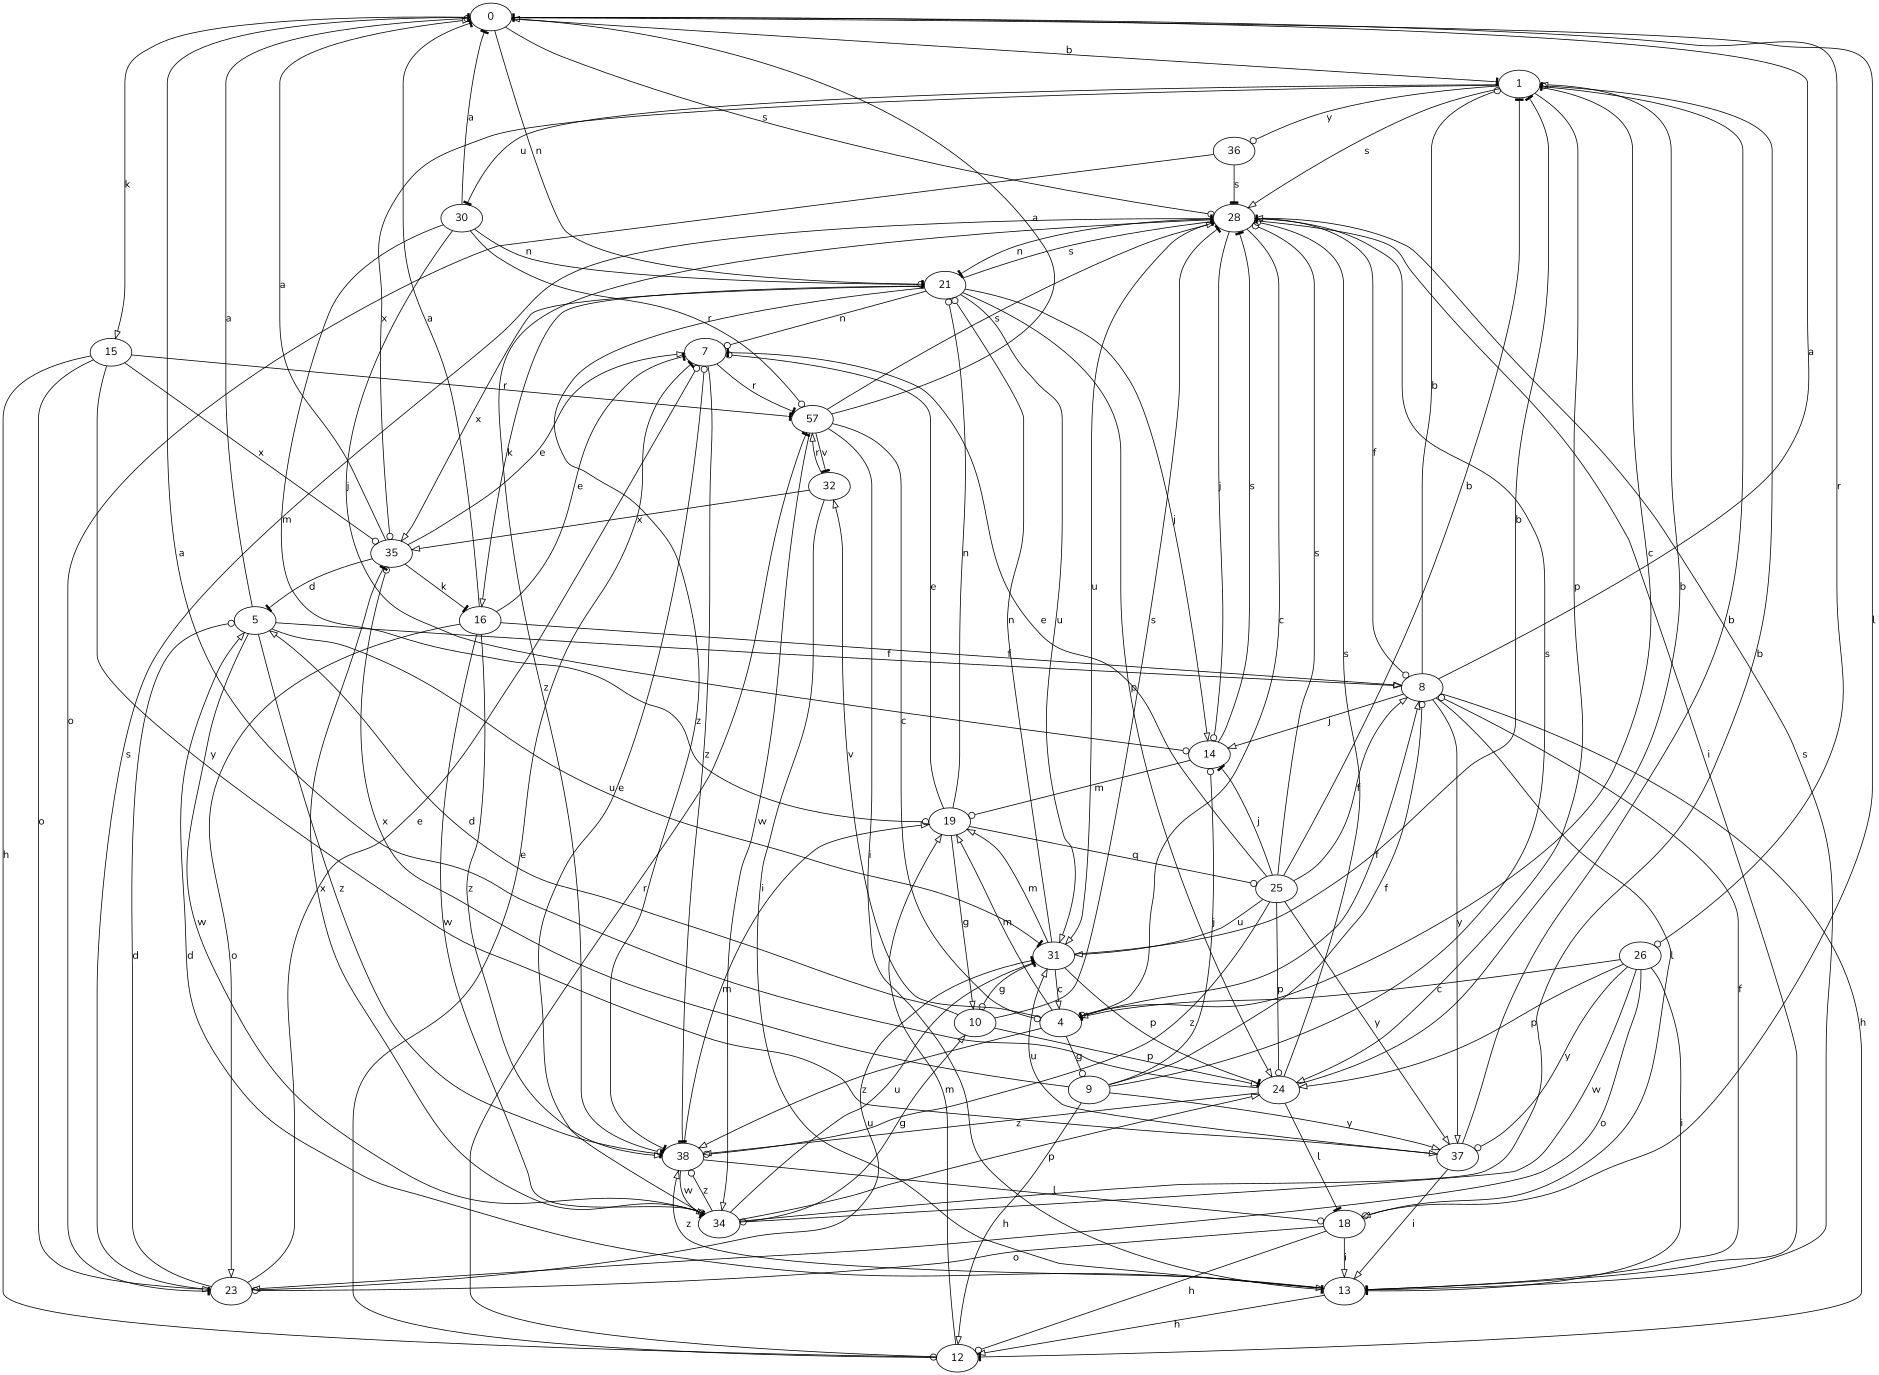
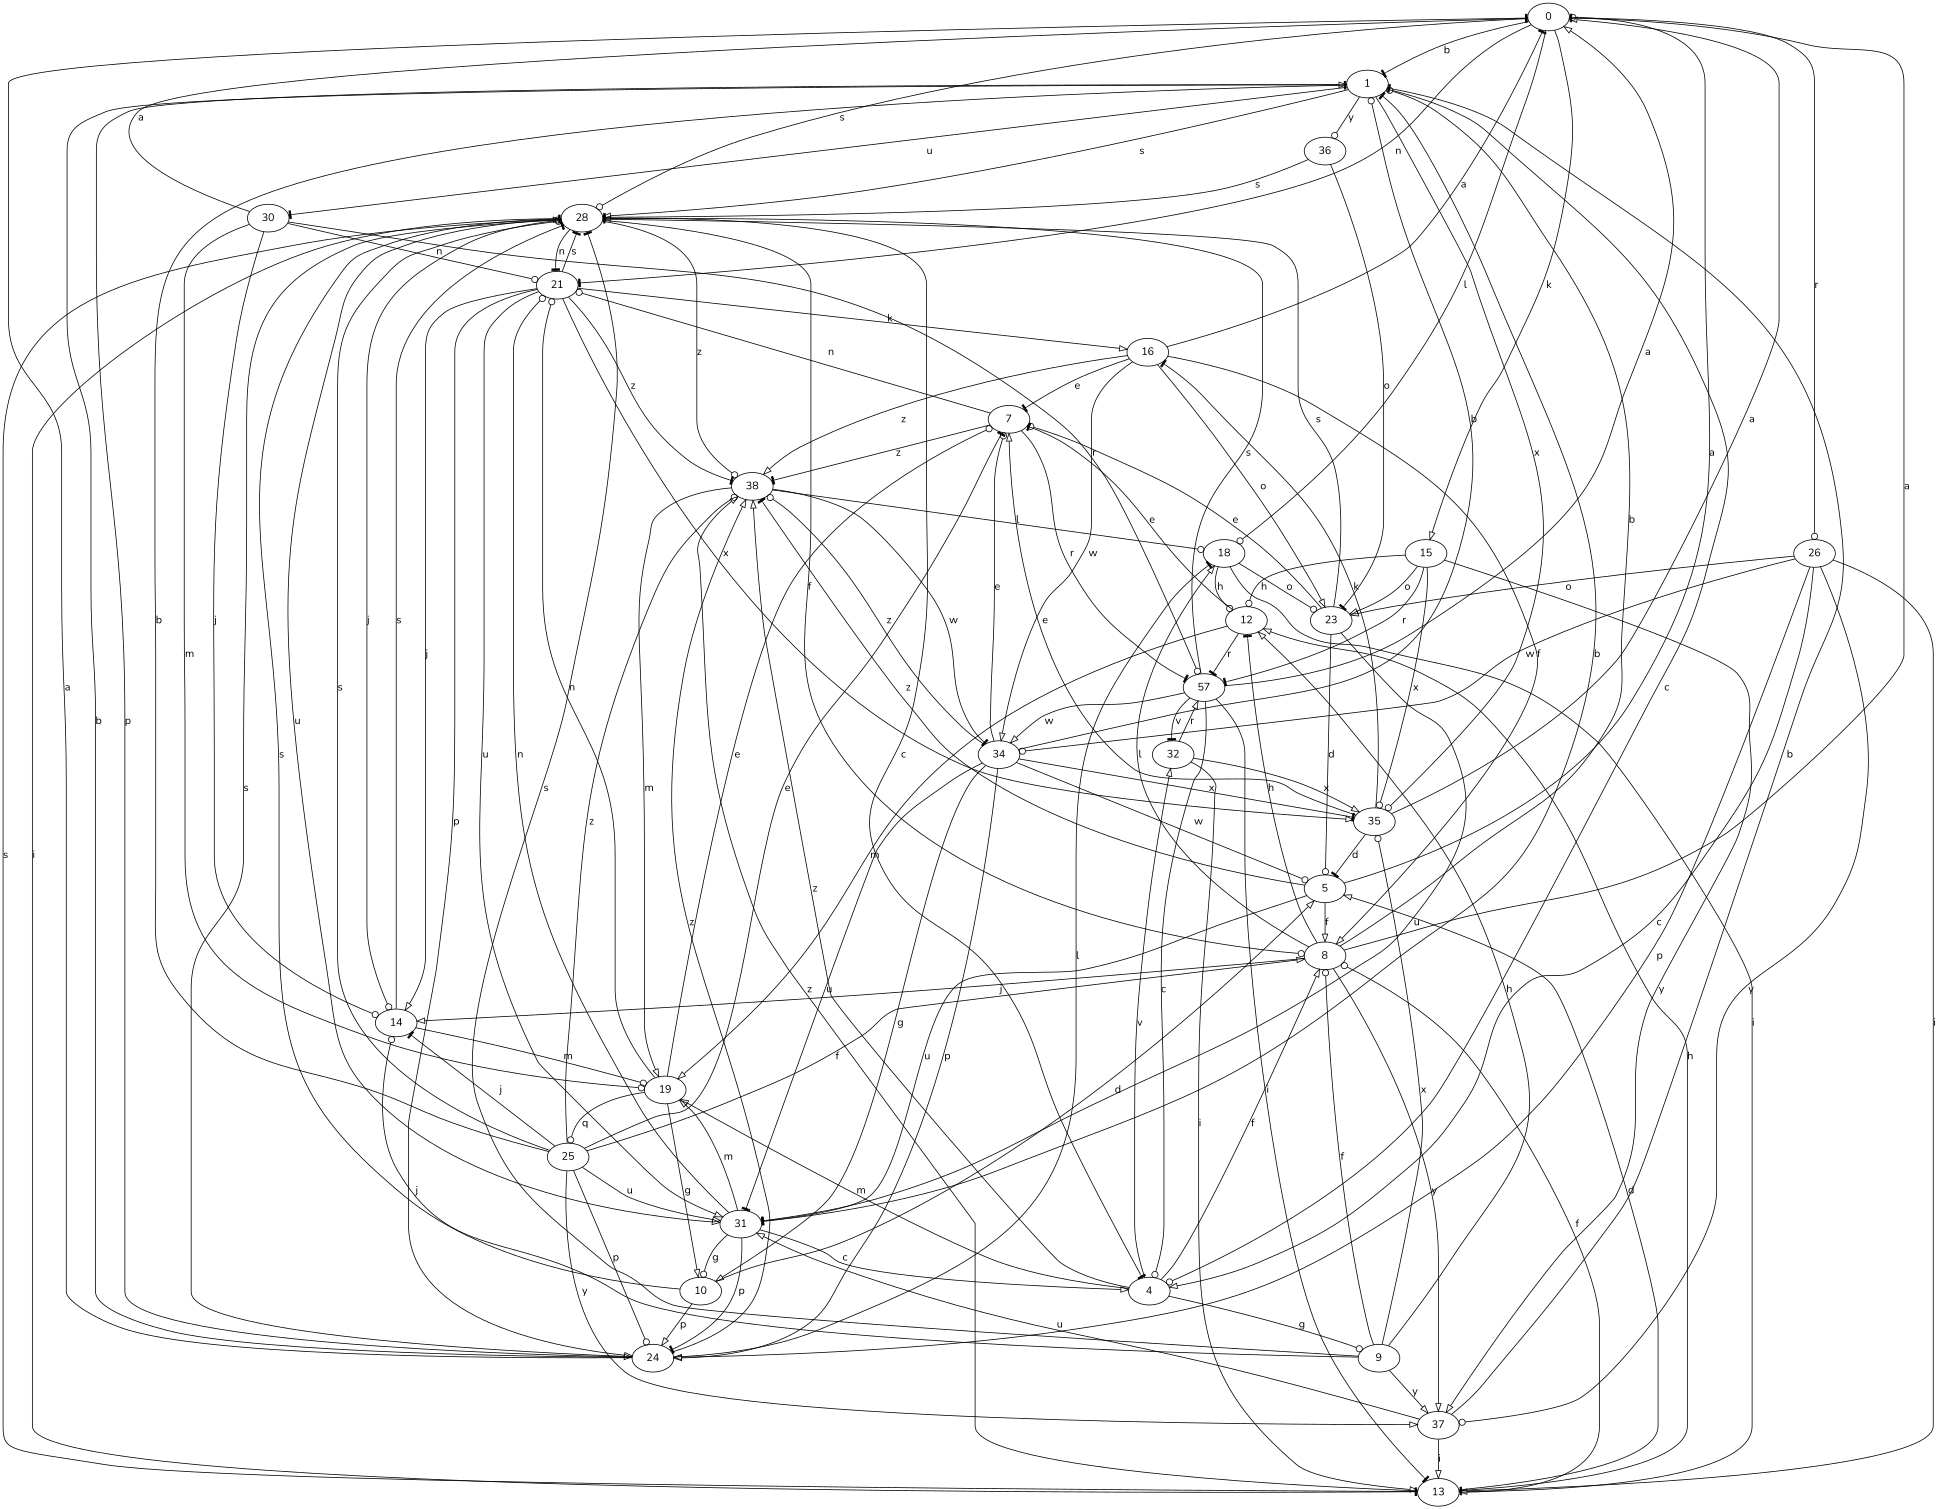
(828, 318) -> (786, 353)
(274, 1071) -> (1152, 818)
